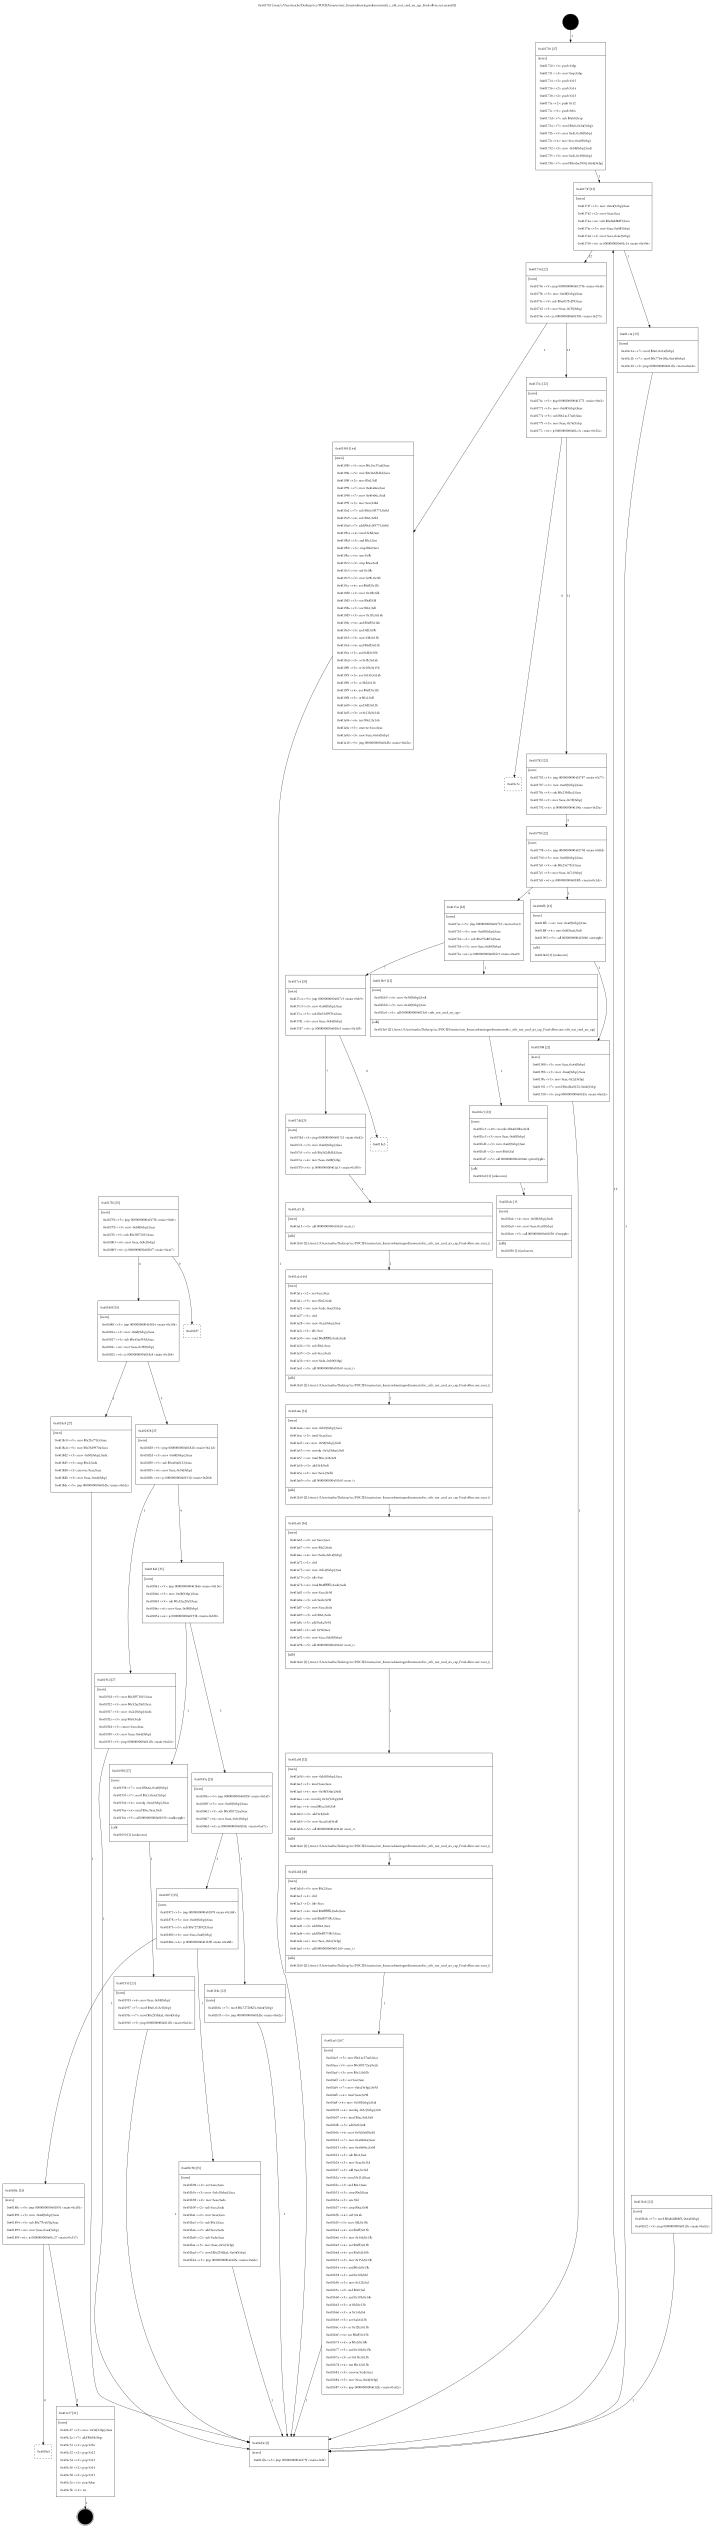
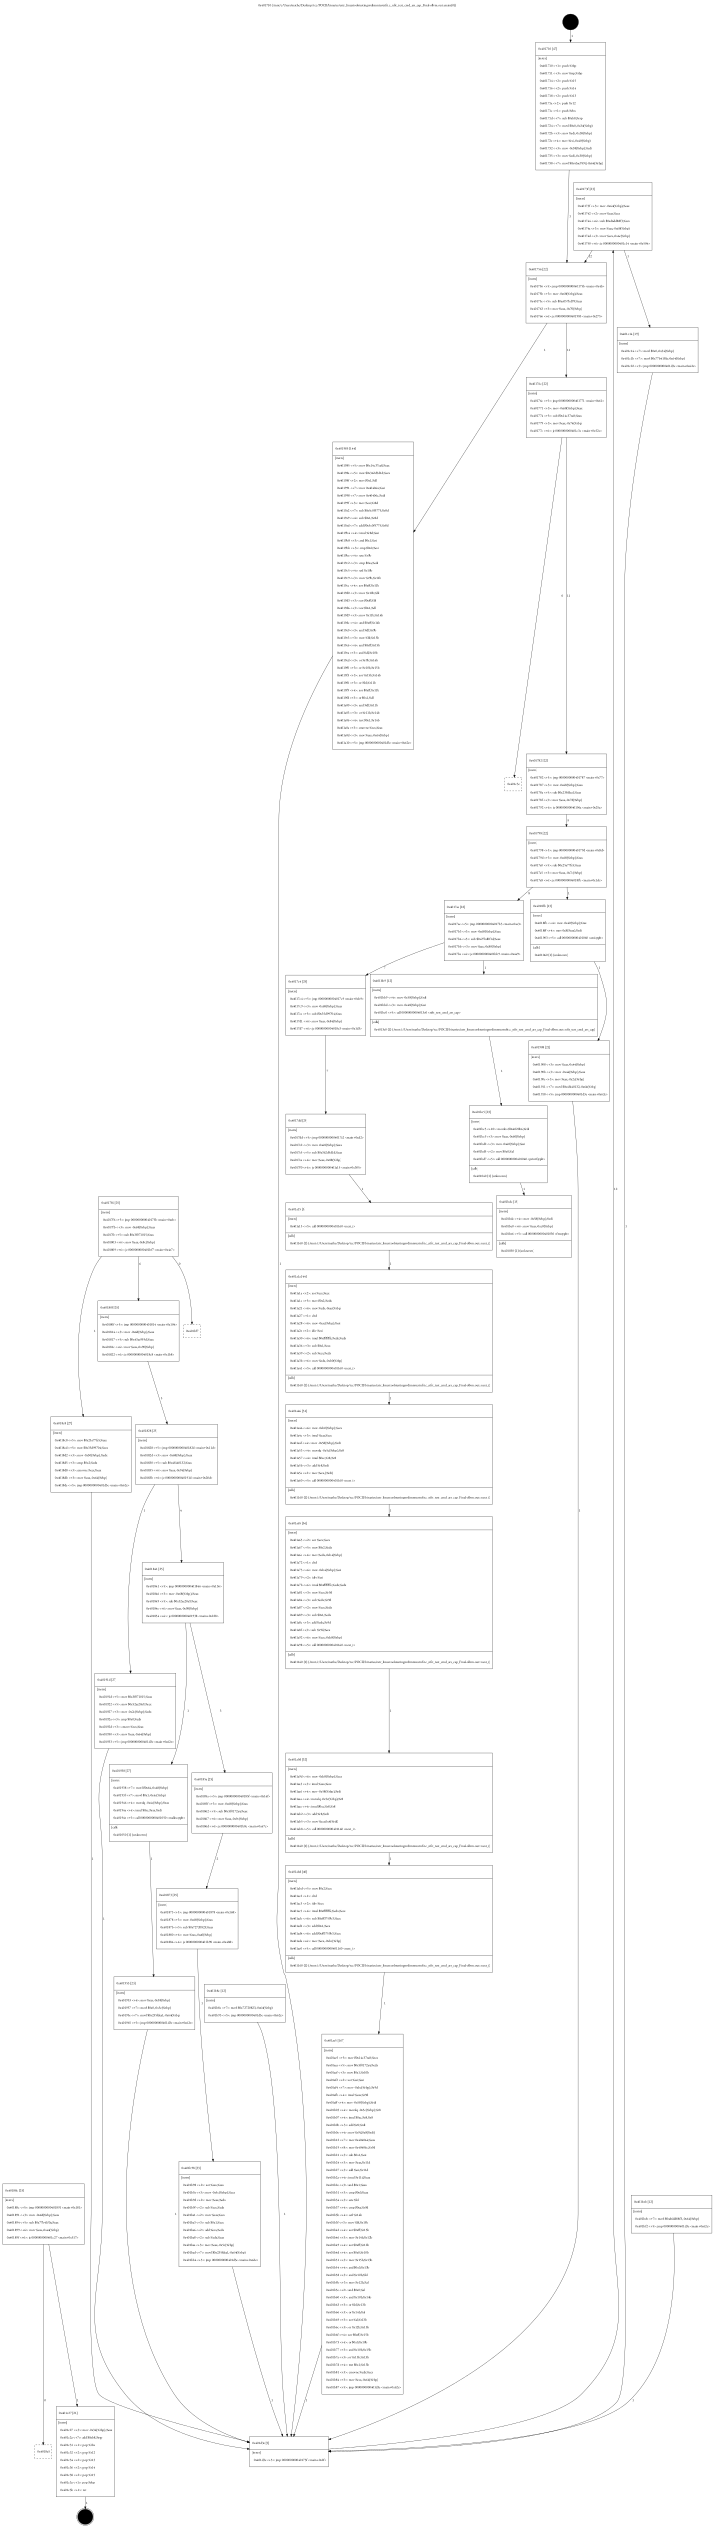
(597, 175) -> (568, 215)
(379, 1144) -> none
(117, 1388) -> (79, 1333)
(243, 1907) -> none
(75, 2046) -> none
